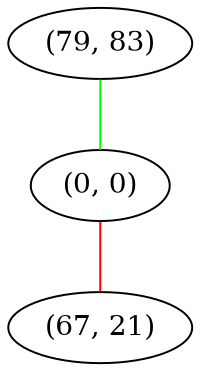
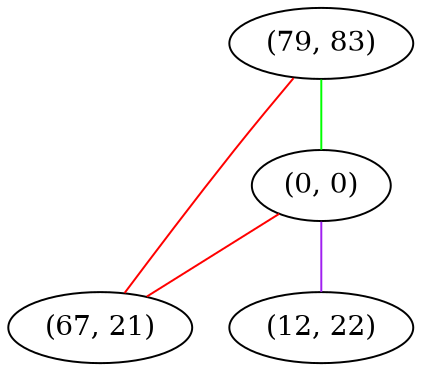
none -> (207, 184)
none -> (321, 328)
